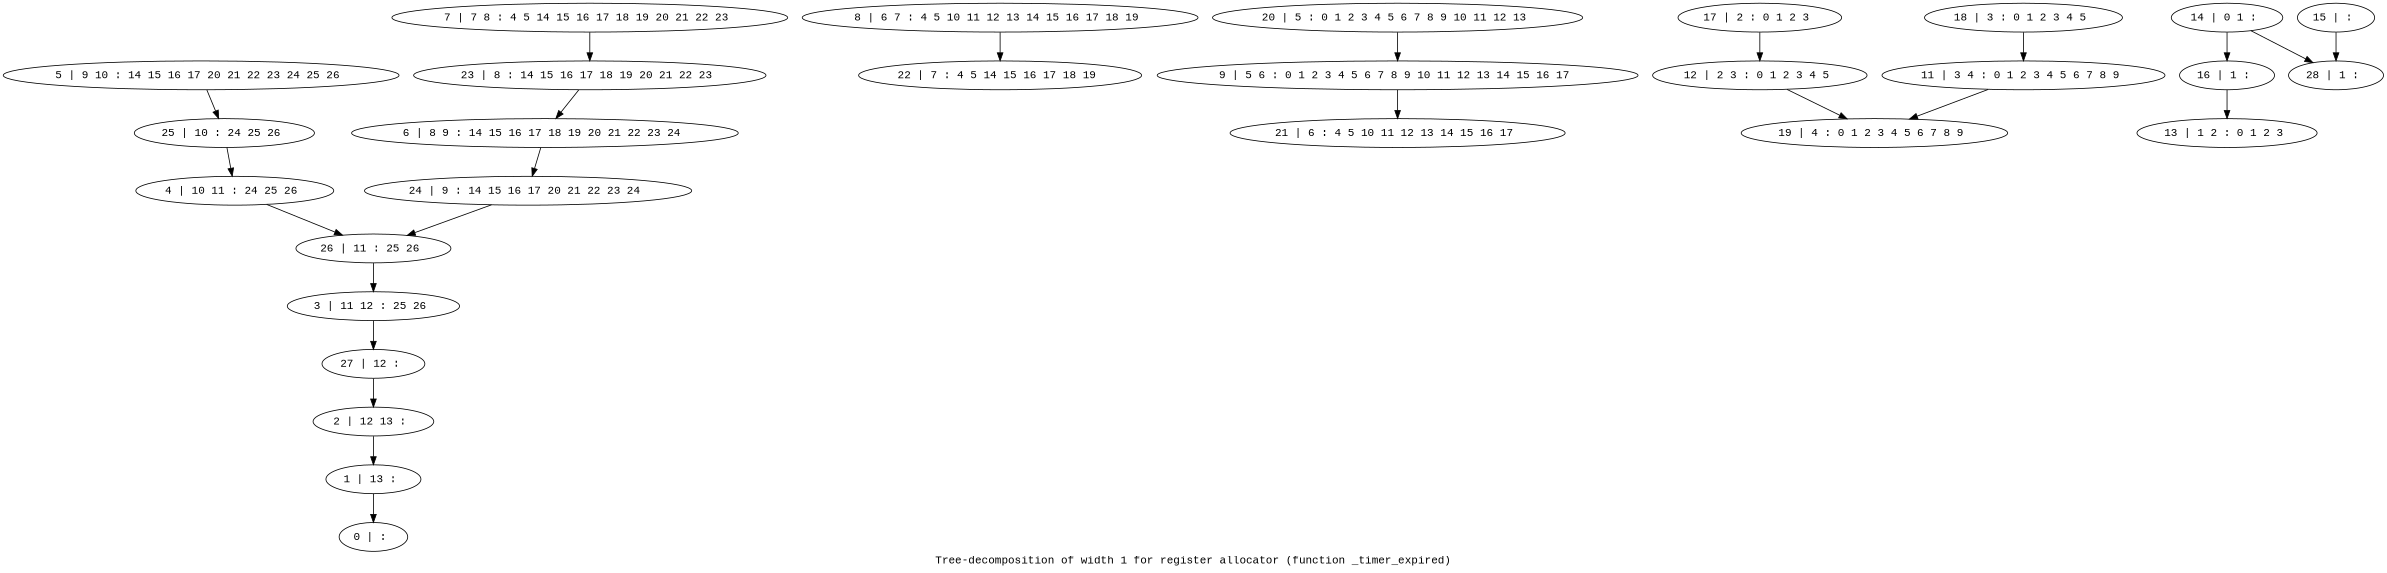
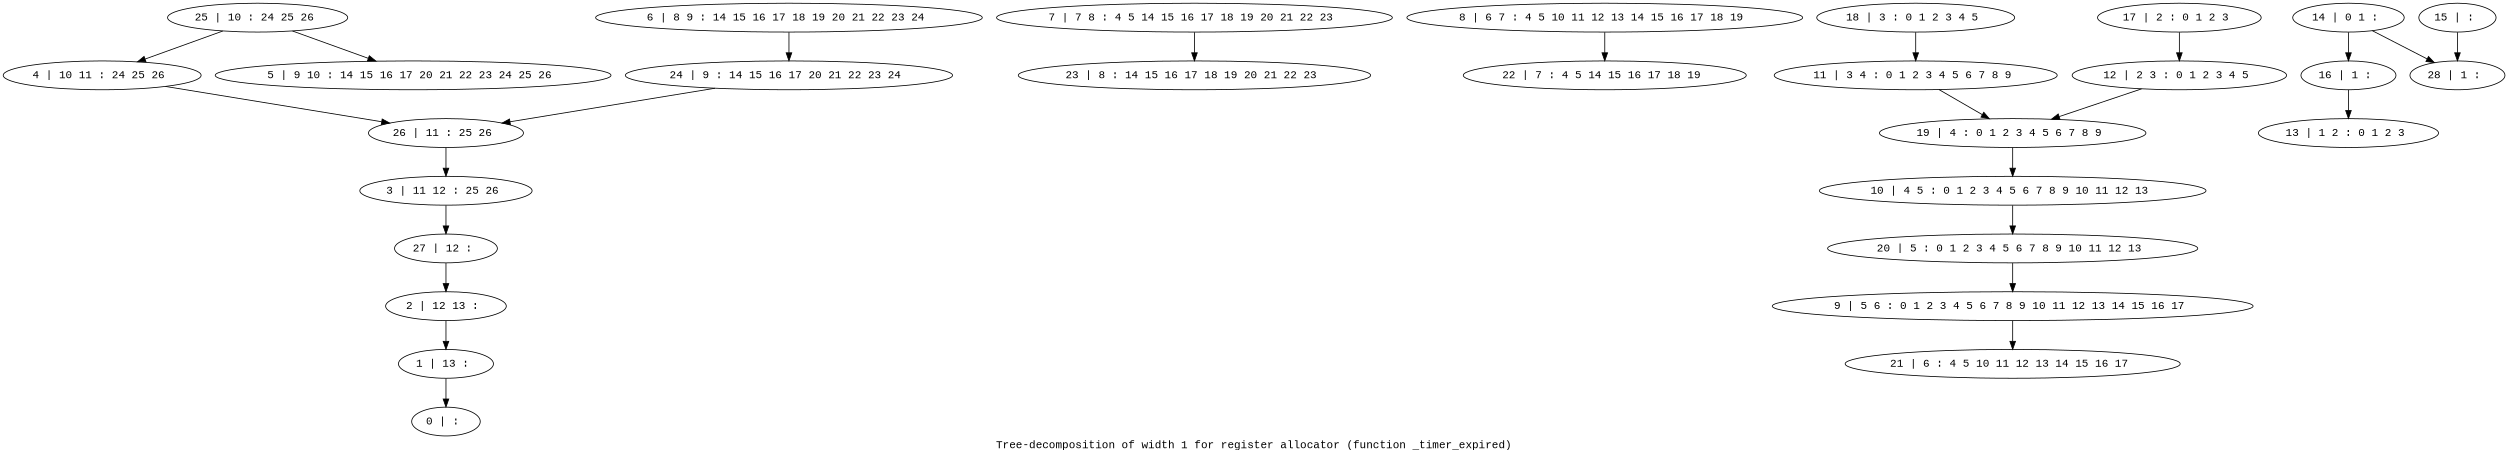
(211, 100) -> (330, 45)
(570, 101) -> none
none -> (2013, 191)
